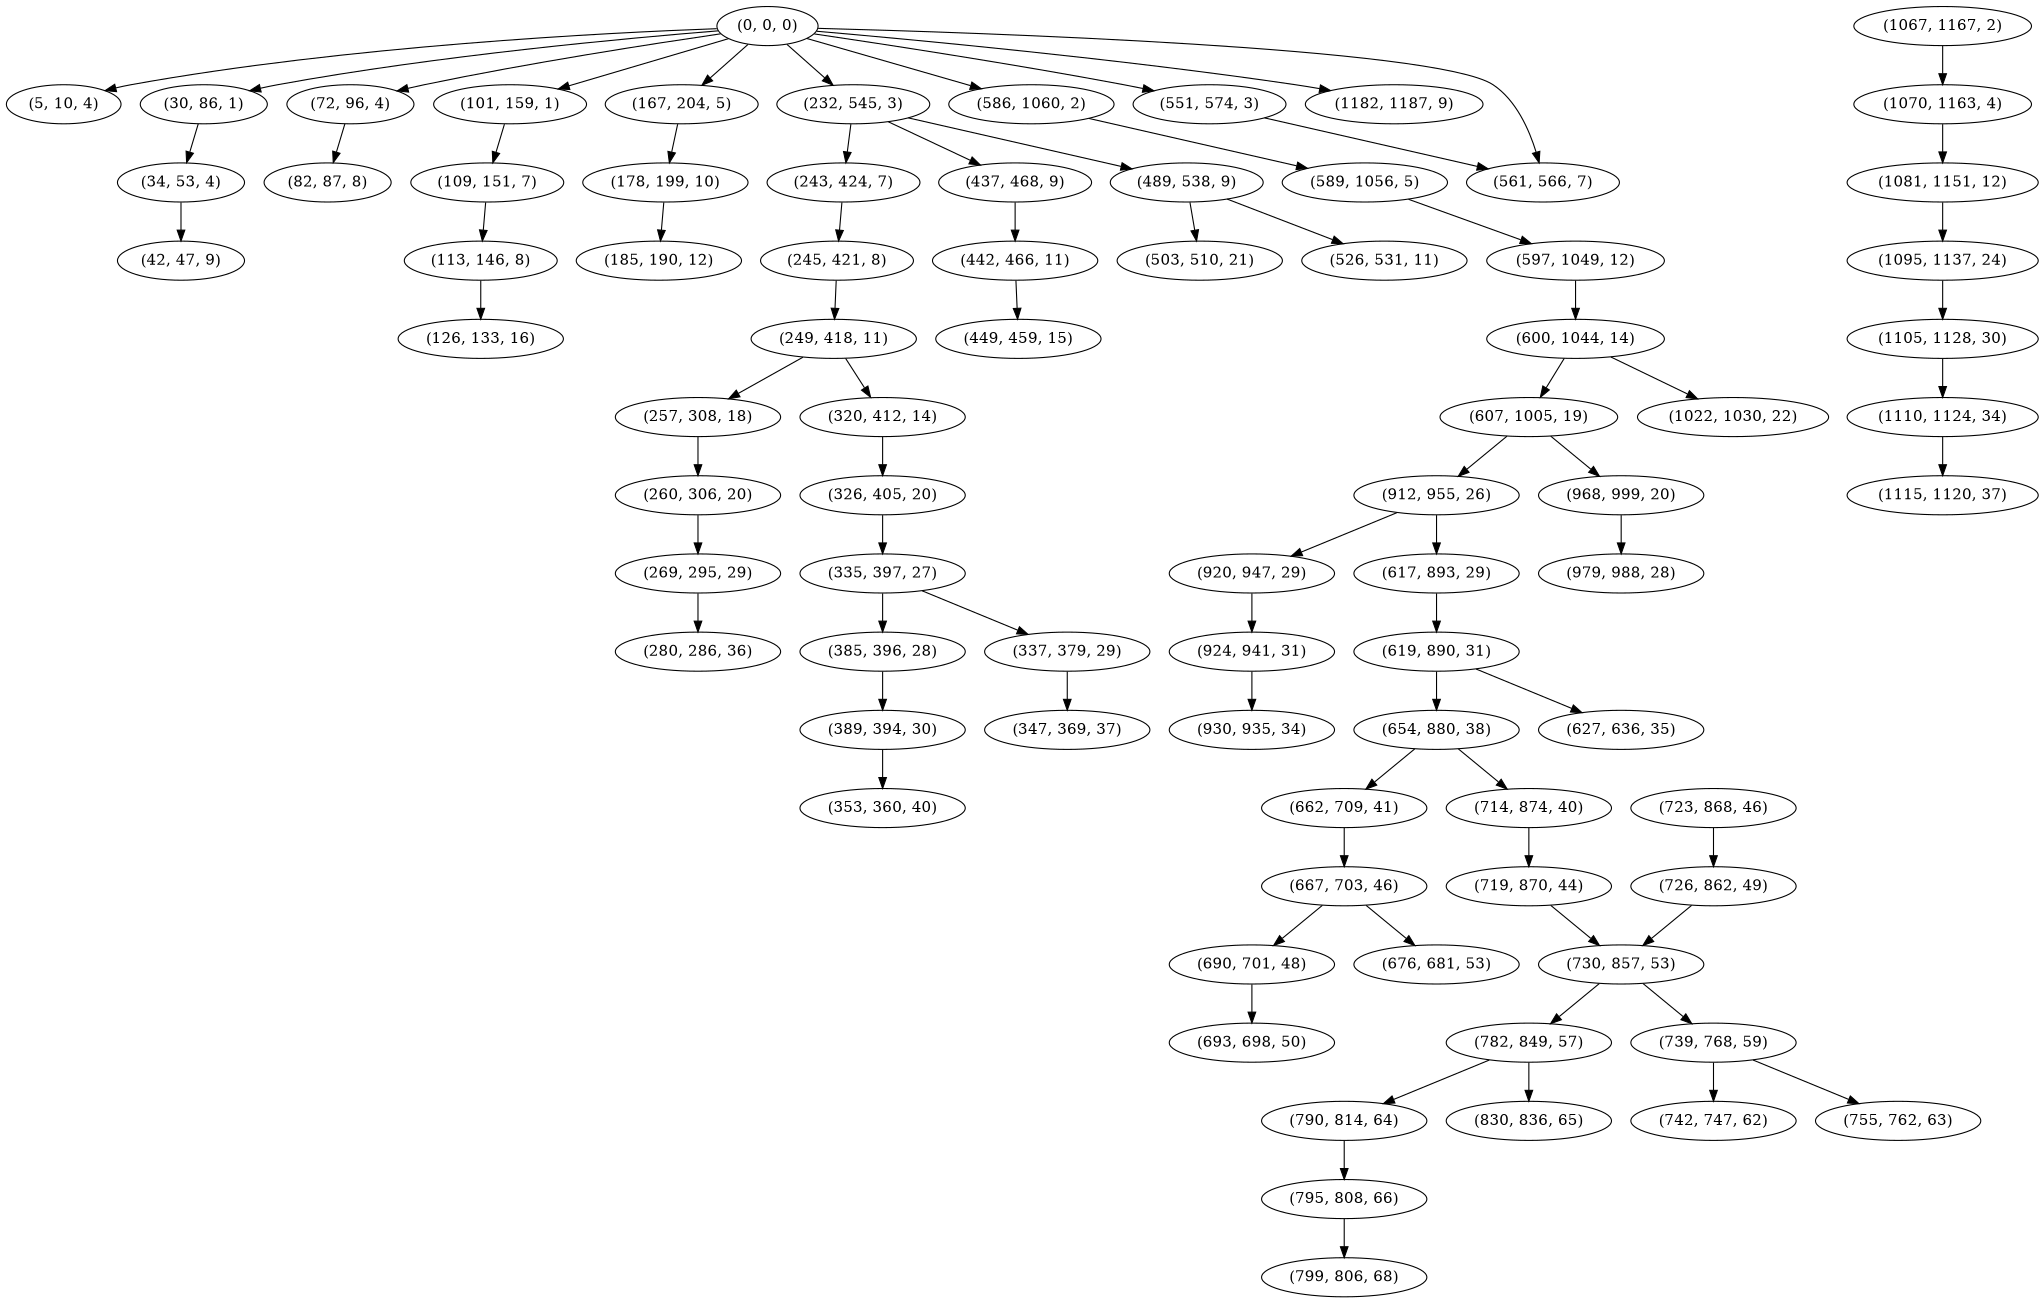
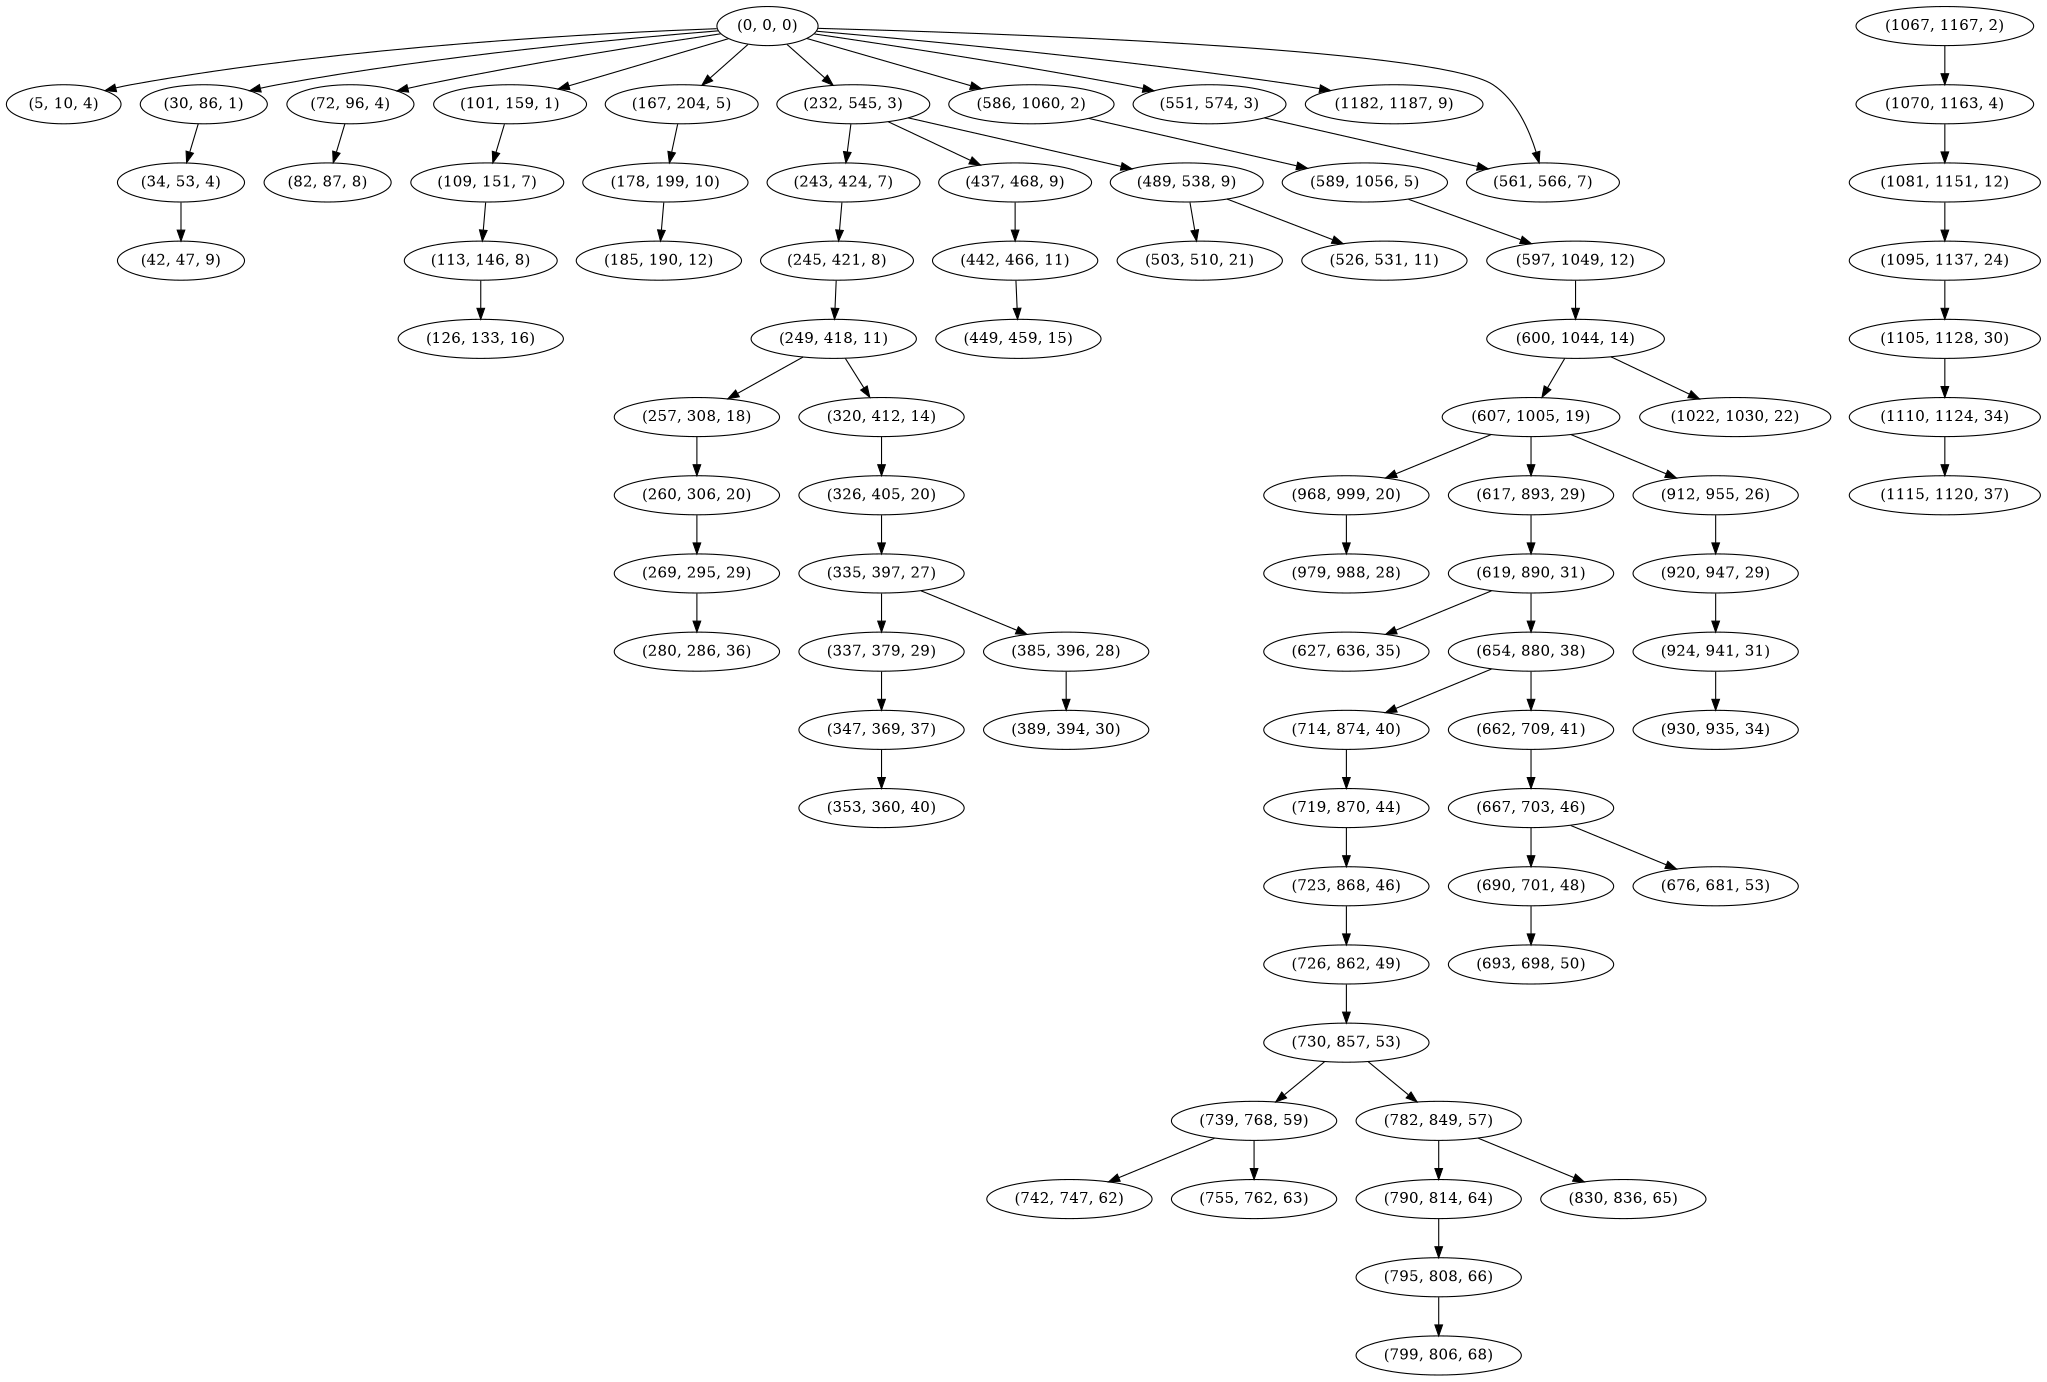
(1436, 529) -> (1531, 451)
(883, 764) -> (882, 764)
(1571, 922) -> (1346, 842)
